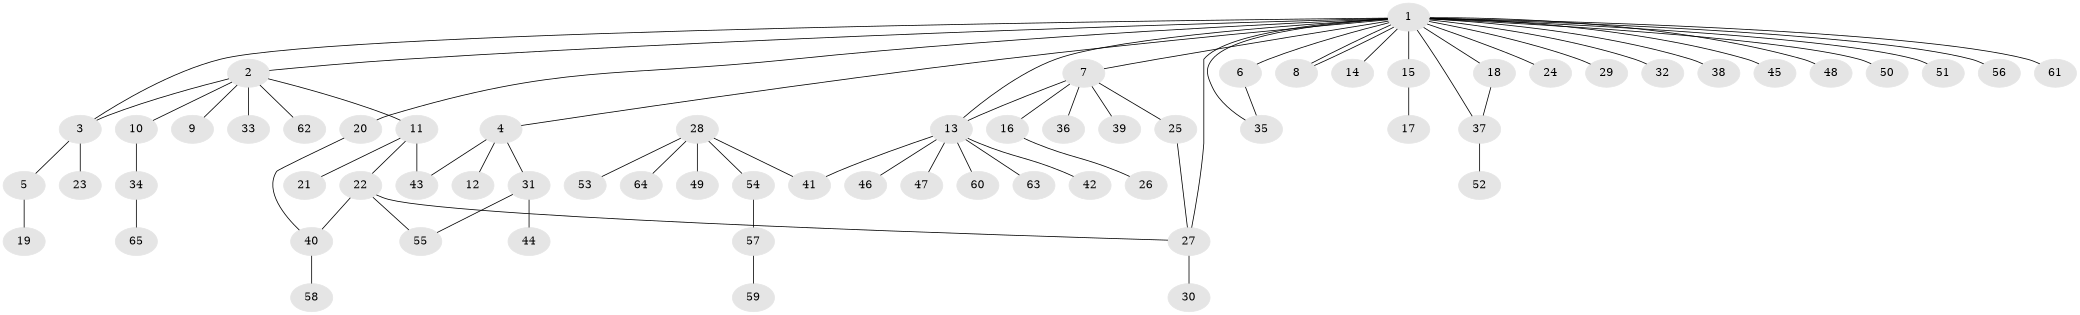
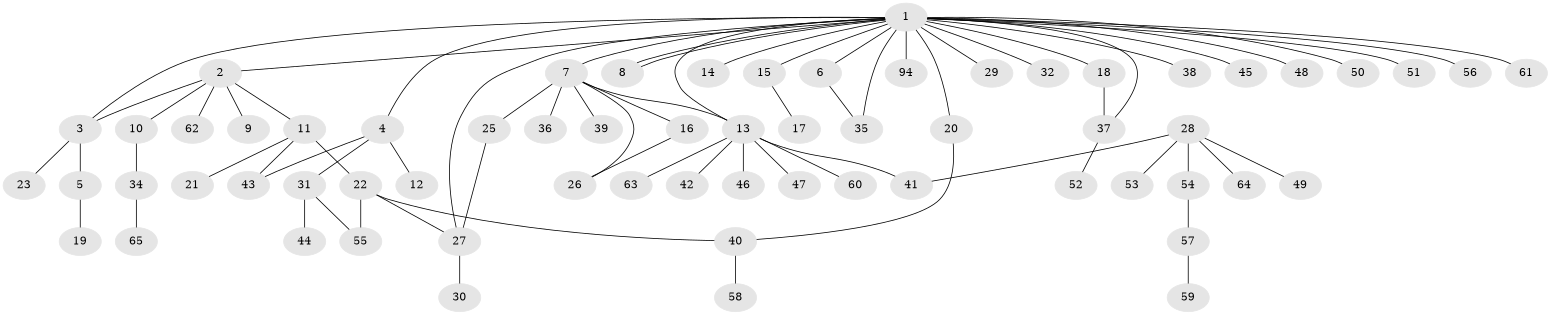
(1551, 73) -> (906, 73)
none -> (634, 126)
(249, 129) -> none
